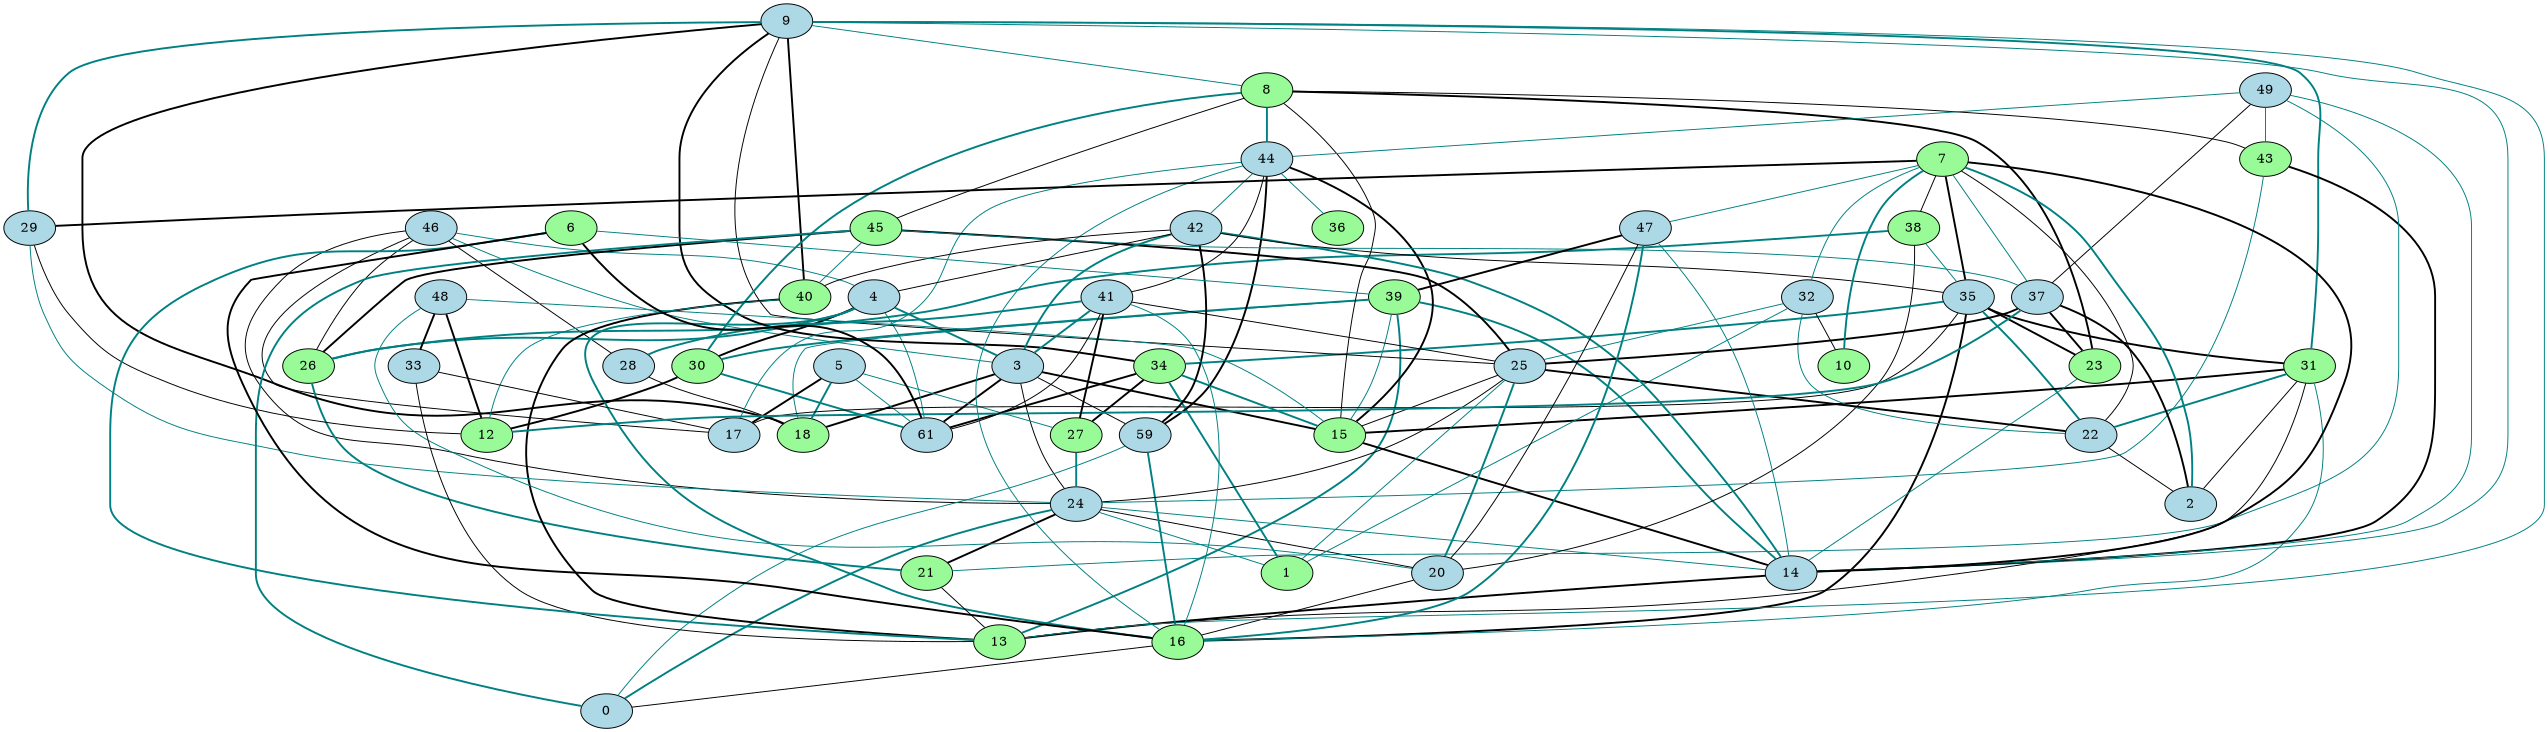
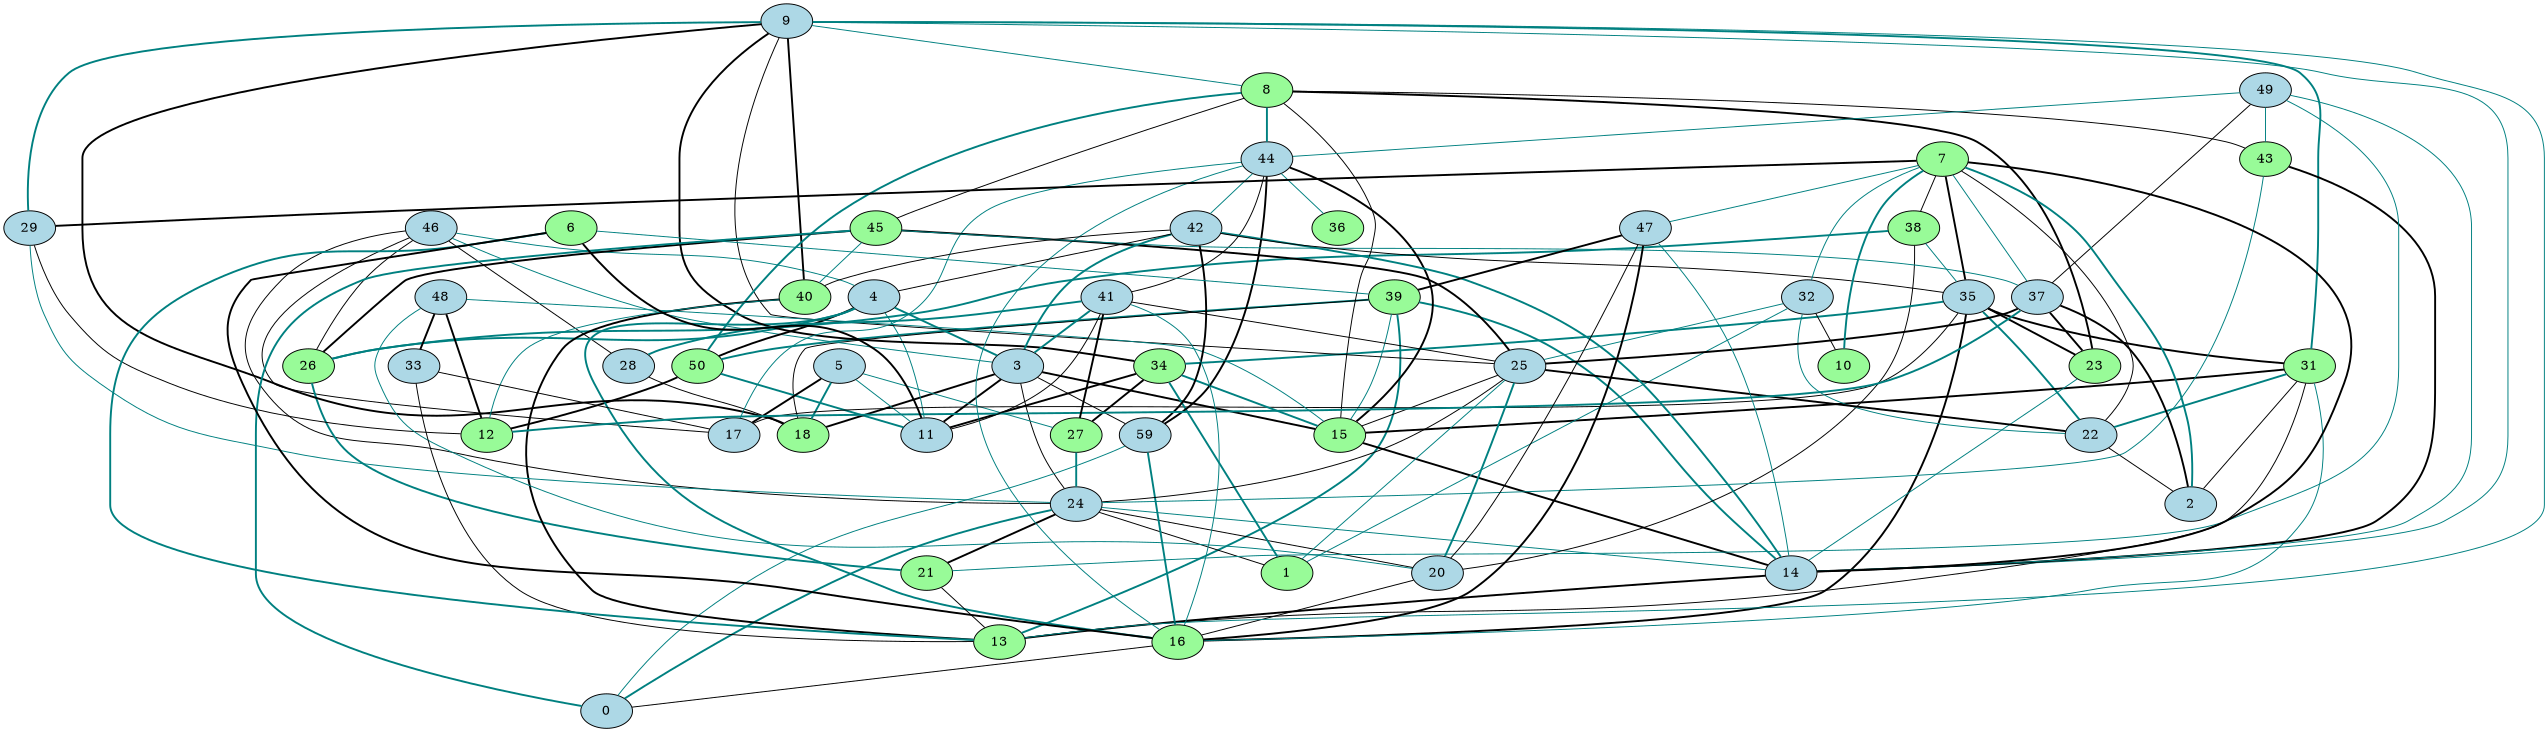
(1050, 323) -> (1050, 323)
(698, 366) -> (698, 366)
(927, 435) -> (927, 435)
(1178, 537) -> (1178, 537)
(1527, 537) -> (1527, 537)
